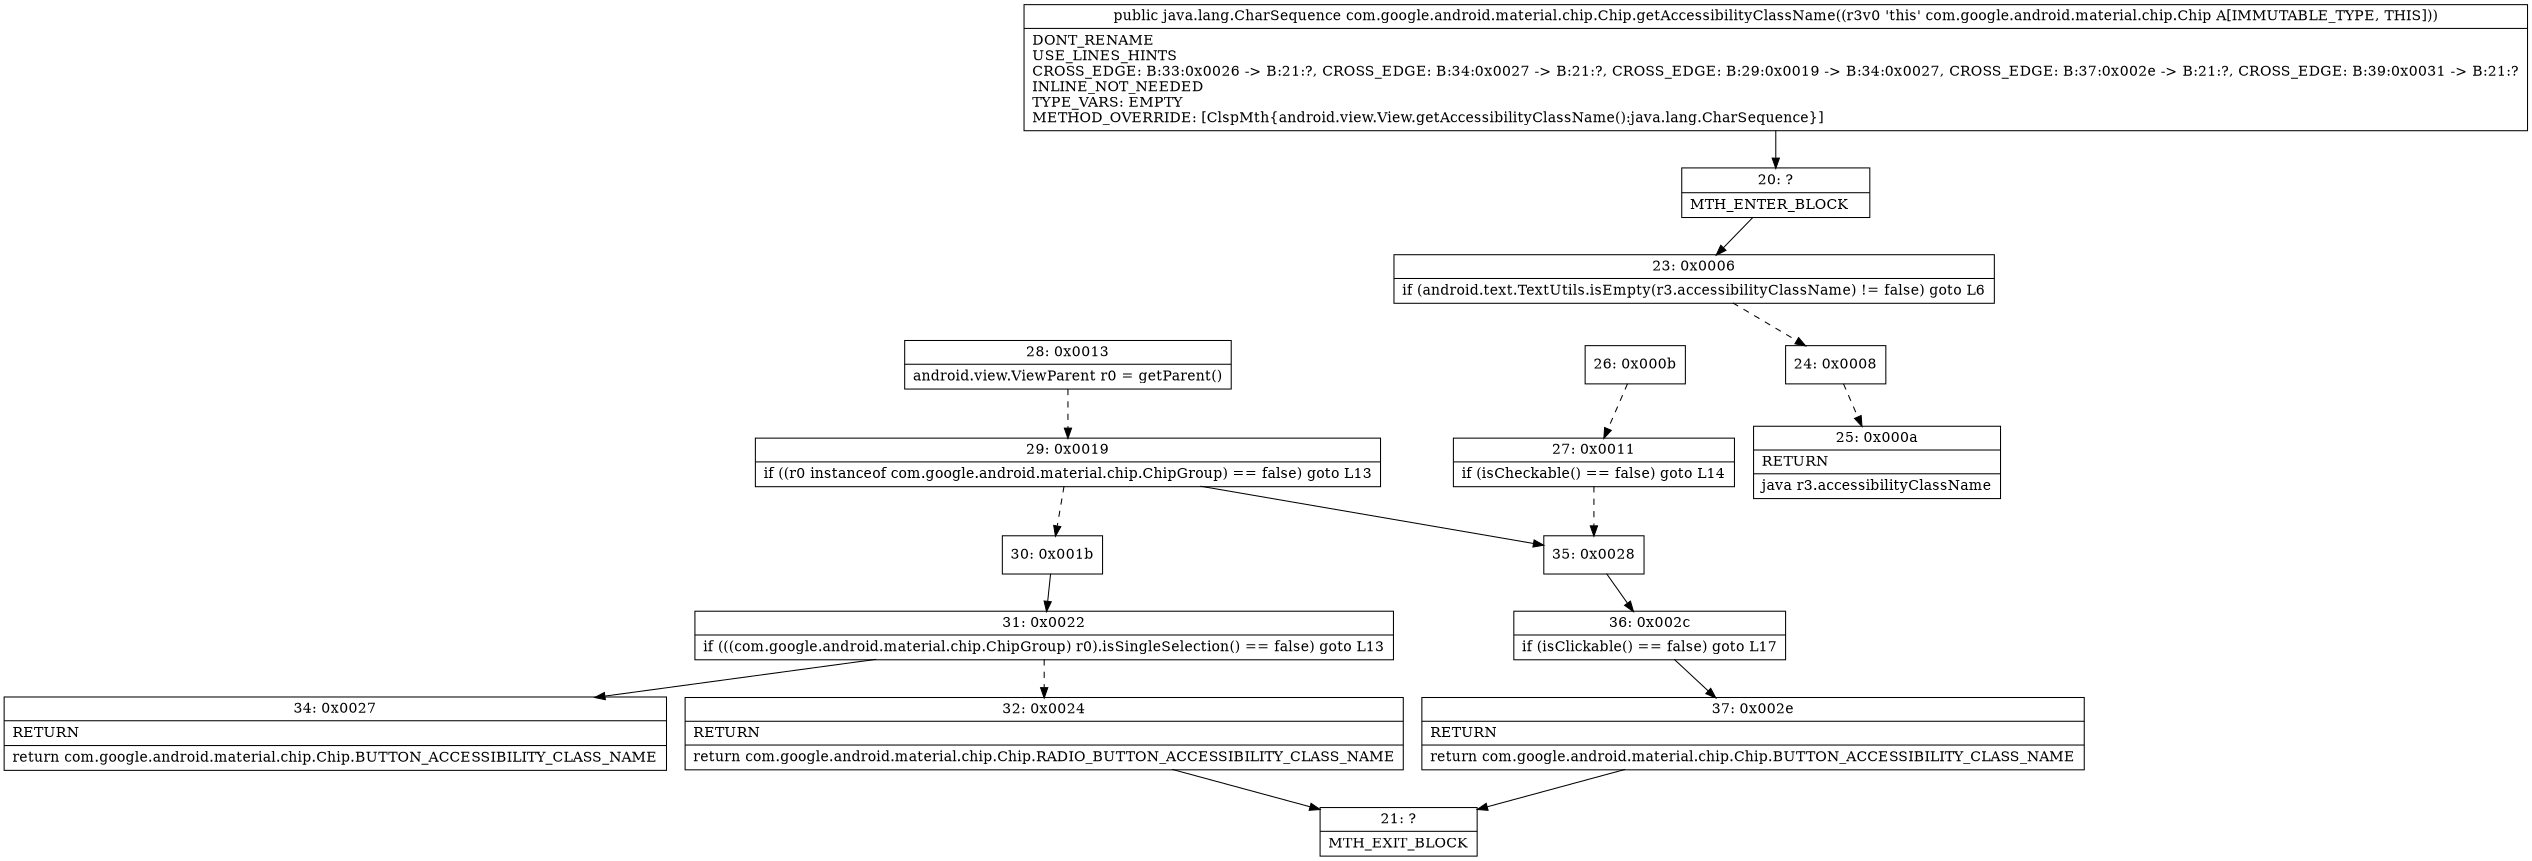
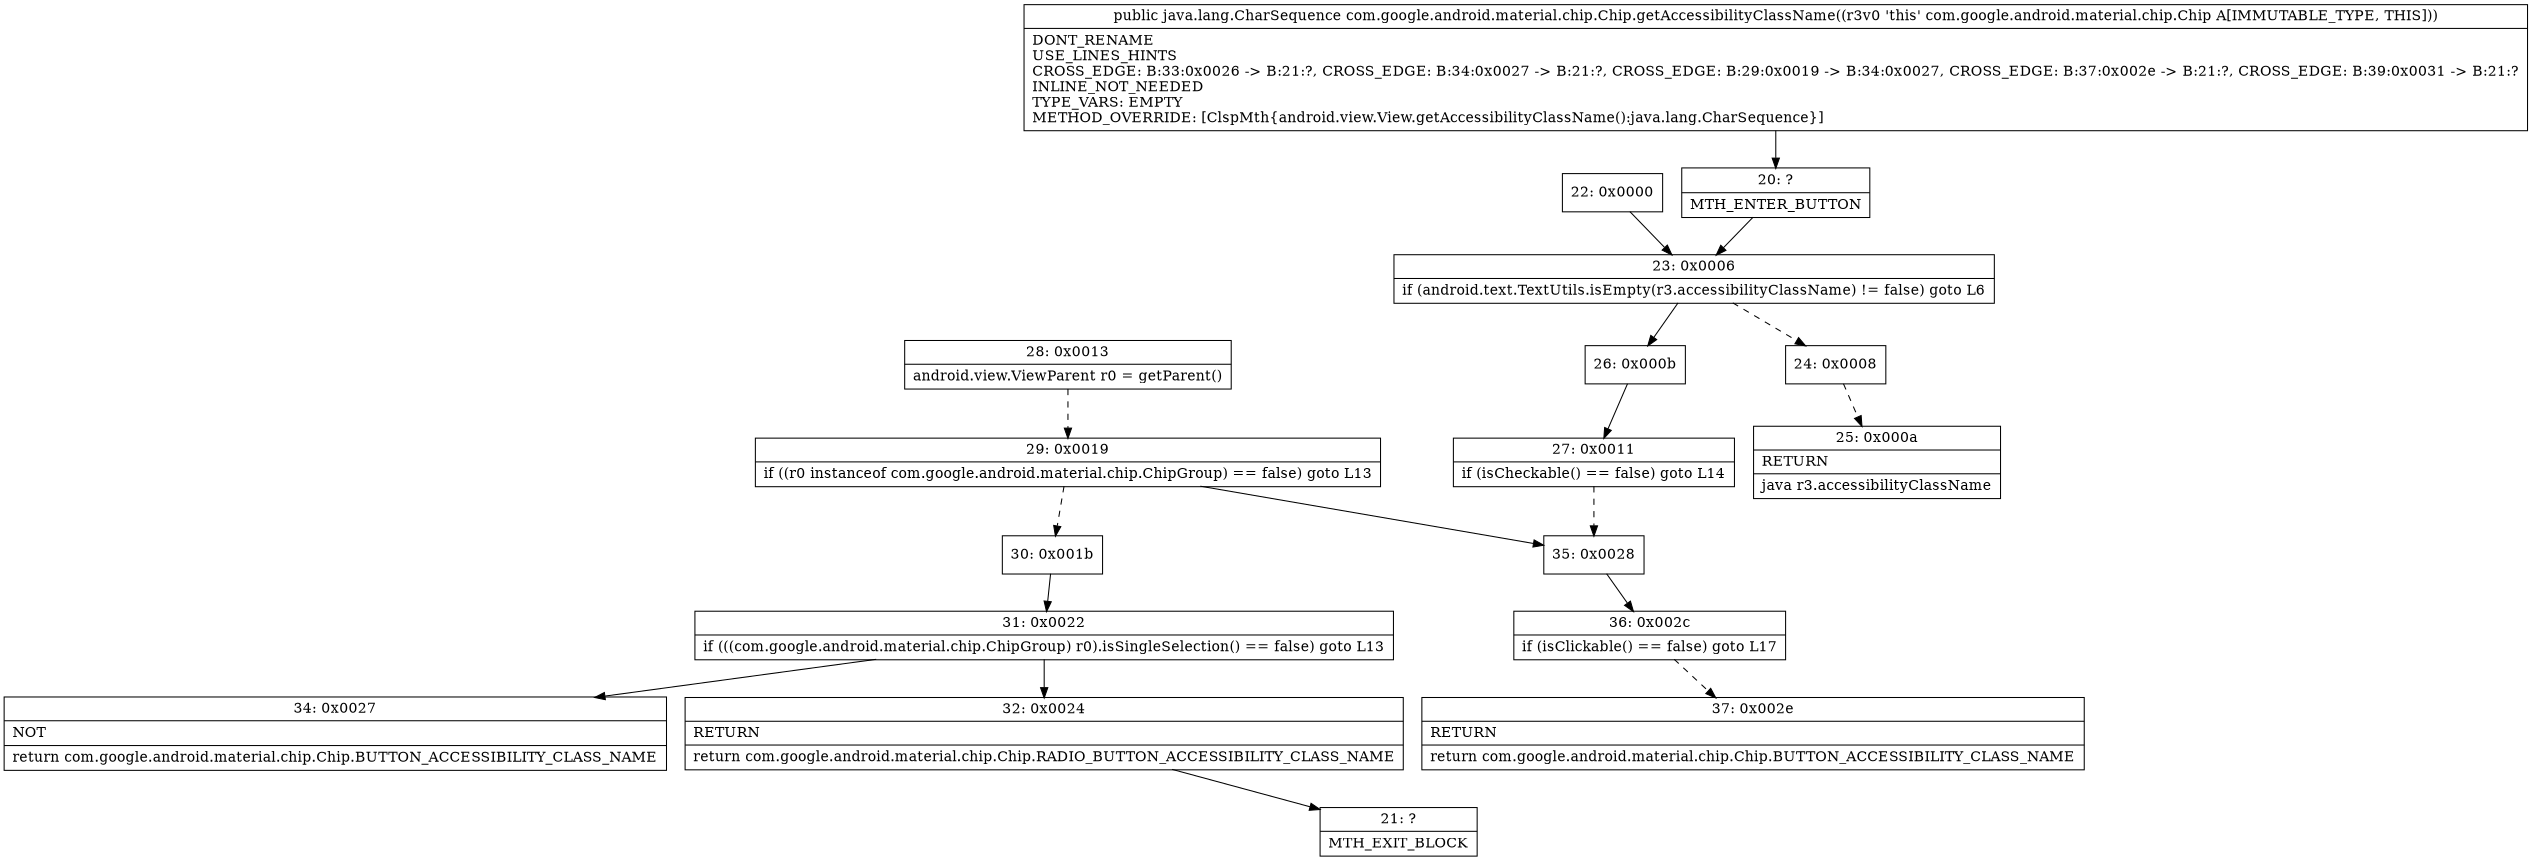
none -> (1613, 193)
(1770, 205) -> (1776, 205)
none -> (1666, 320)
(1618, 406) -> (1618, 406)
(1044, 673) -> (1044, 673)
(1691, 675) -> (1691, 675)
(46, 733) -> (29, 733)
(1556, 788) -> none
